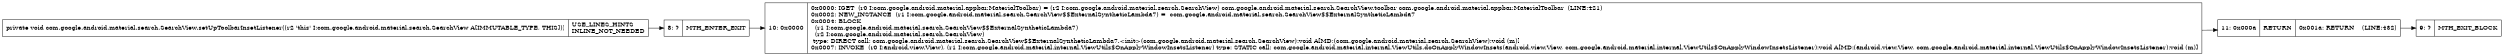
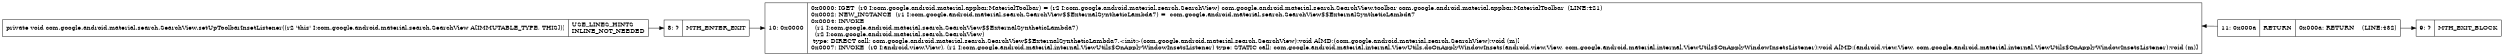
(838, 21) -> (840, 21)
(2348, 28) -> (2348, 28)
(2208, 30) -> (2212, 26)
